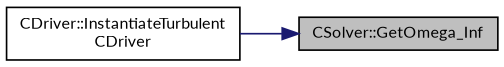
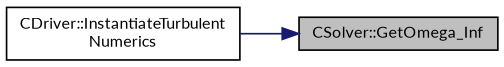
(123, 34) -> (123, 34)
